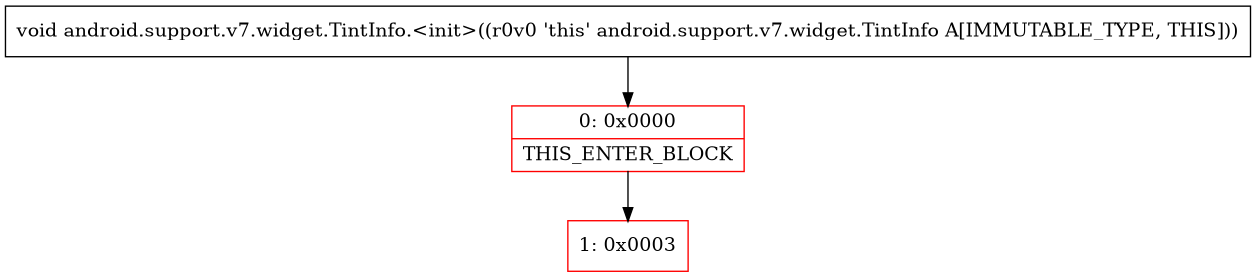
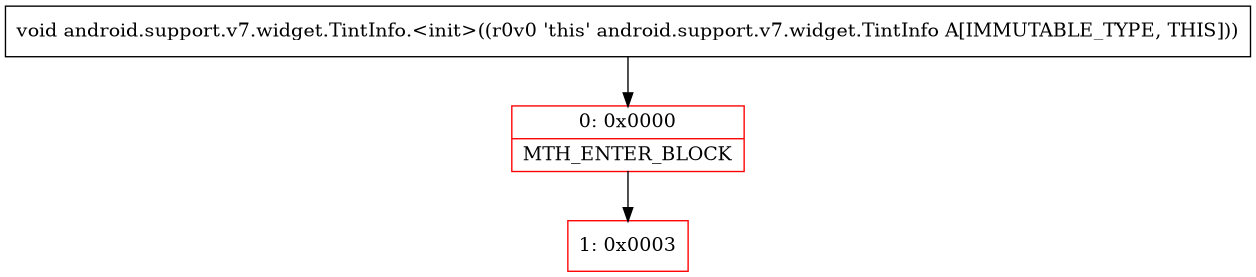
(628, 154) -> (628, 154)
